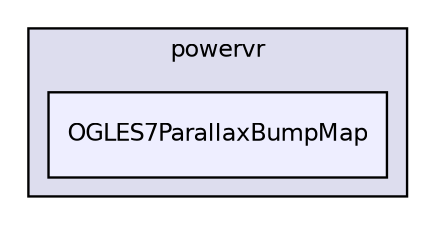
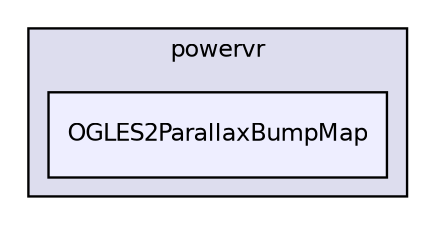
(218, 135) -> (218, 135)
